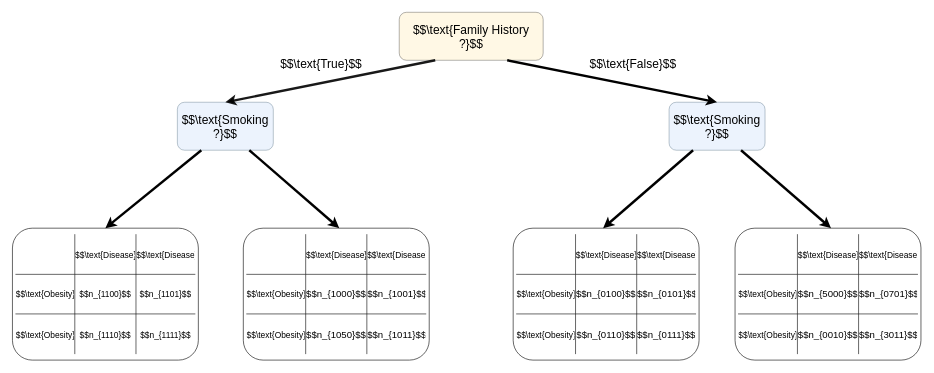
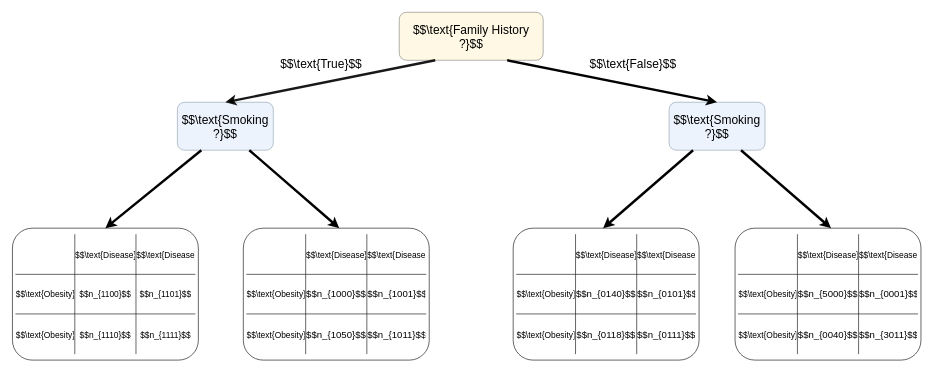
(606, 294) -> (606, 294)
(889, 294) -> (889, 294)
(606, 335) -> (606, 335)
(828, 335) -> (828, 335)
